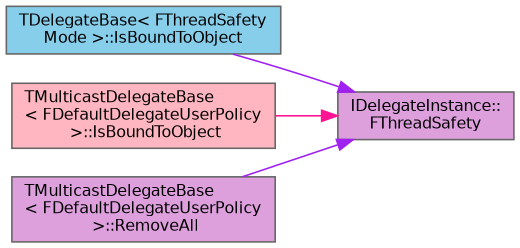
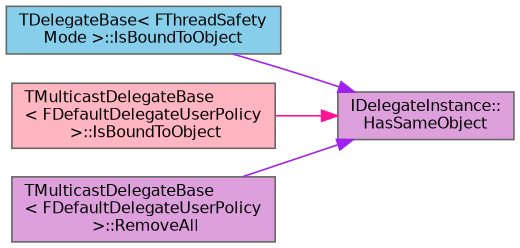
(426, 116) -> (426, 116)
